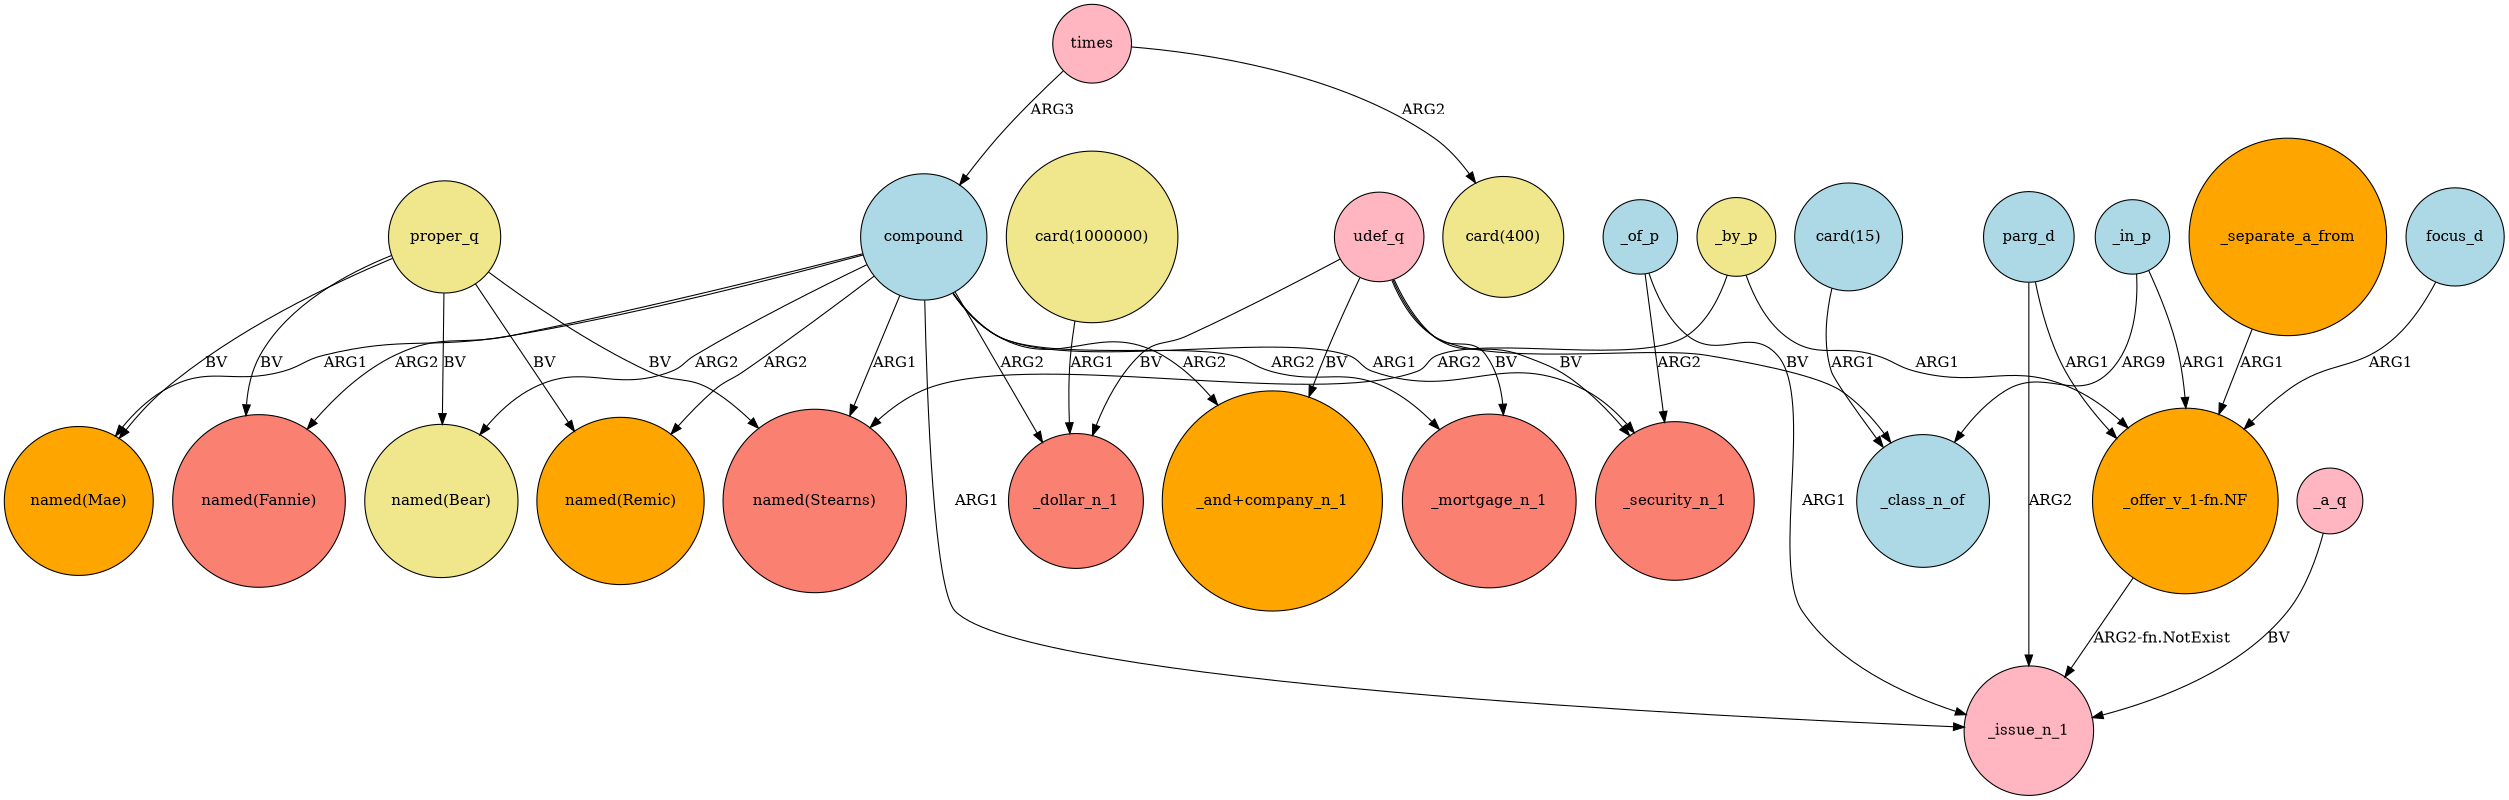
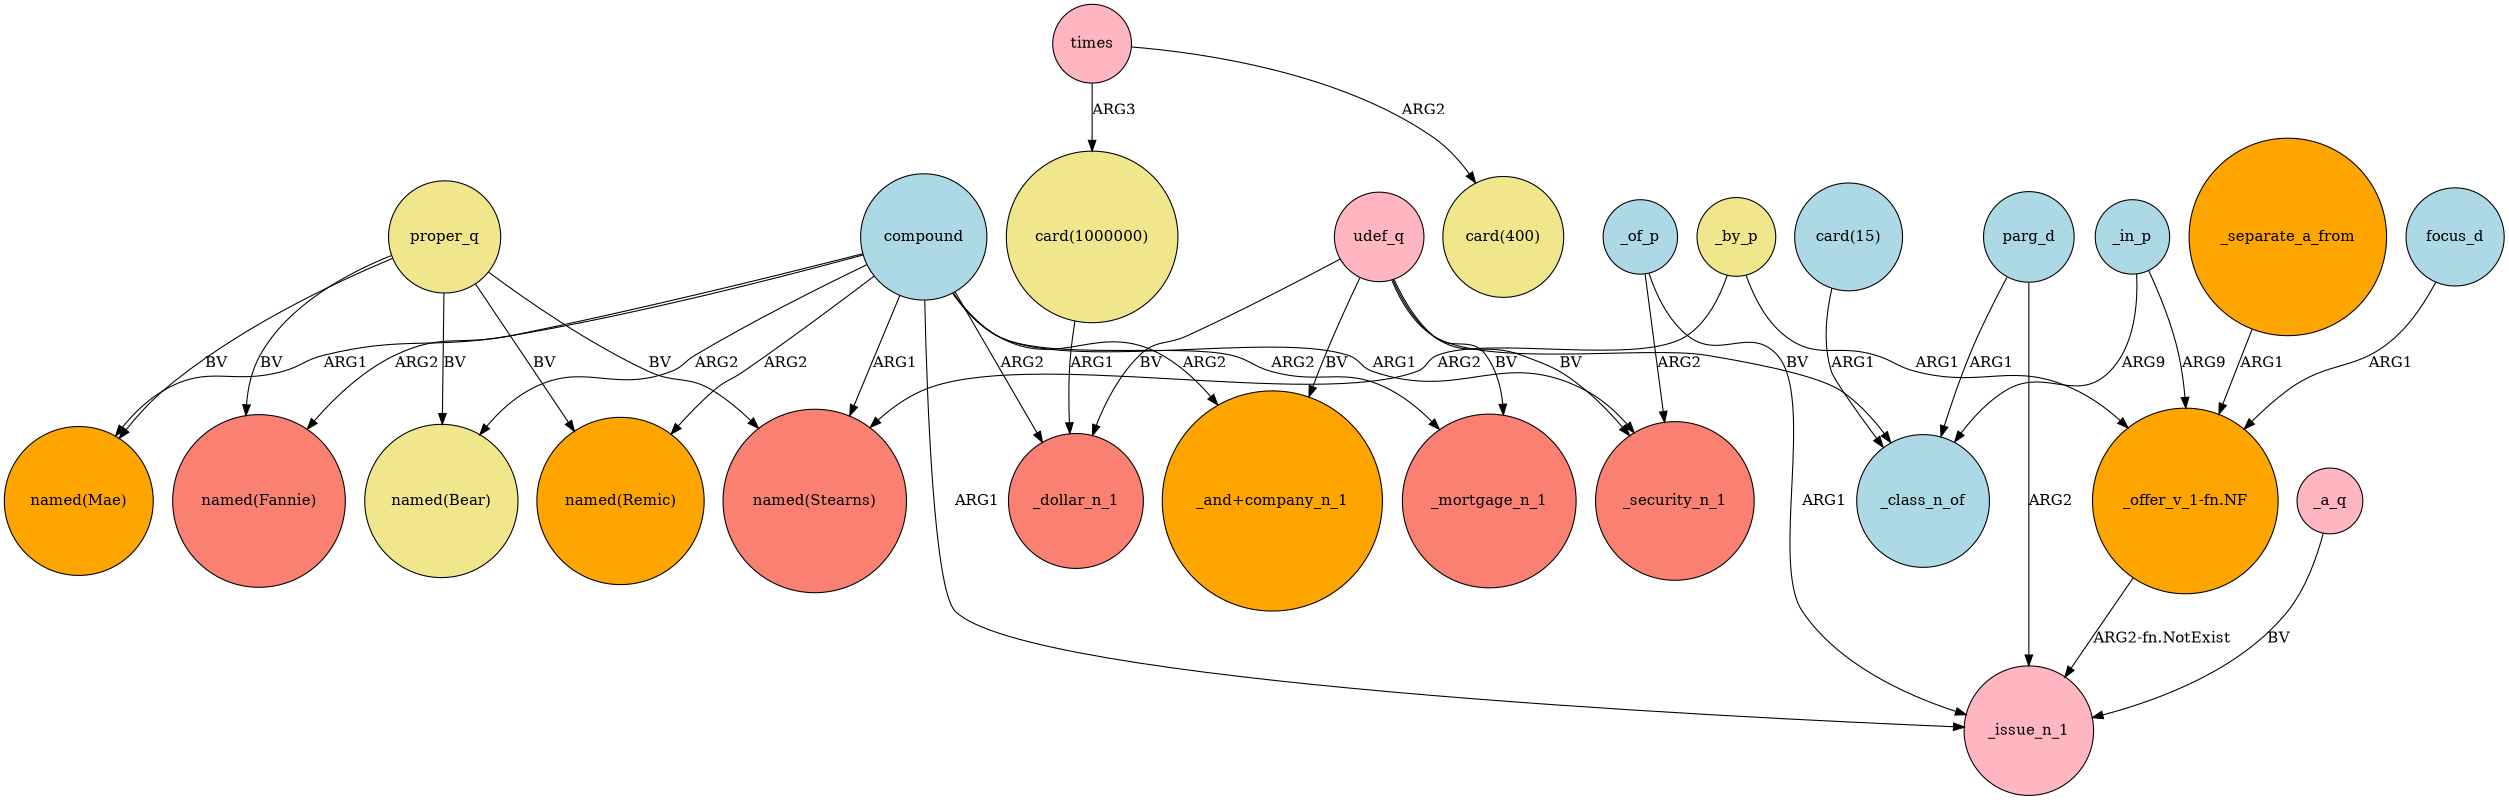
(1012, 121) -> (1092, 112)
(2061, 362) -> (1972, 350)
(2204, 363) -> (2204, 363)
